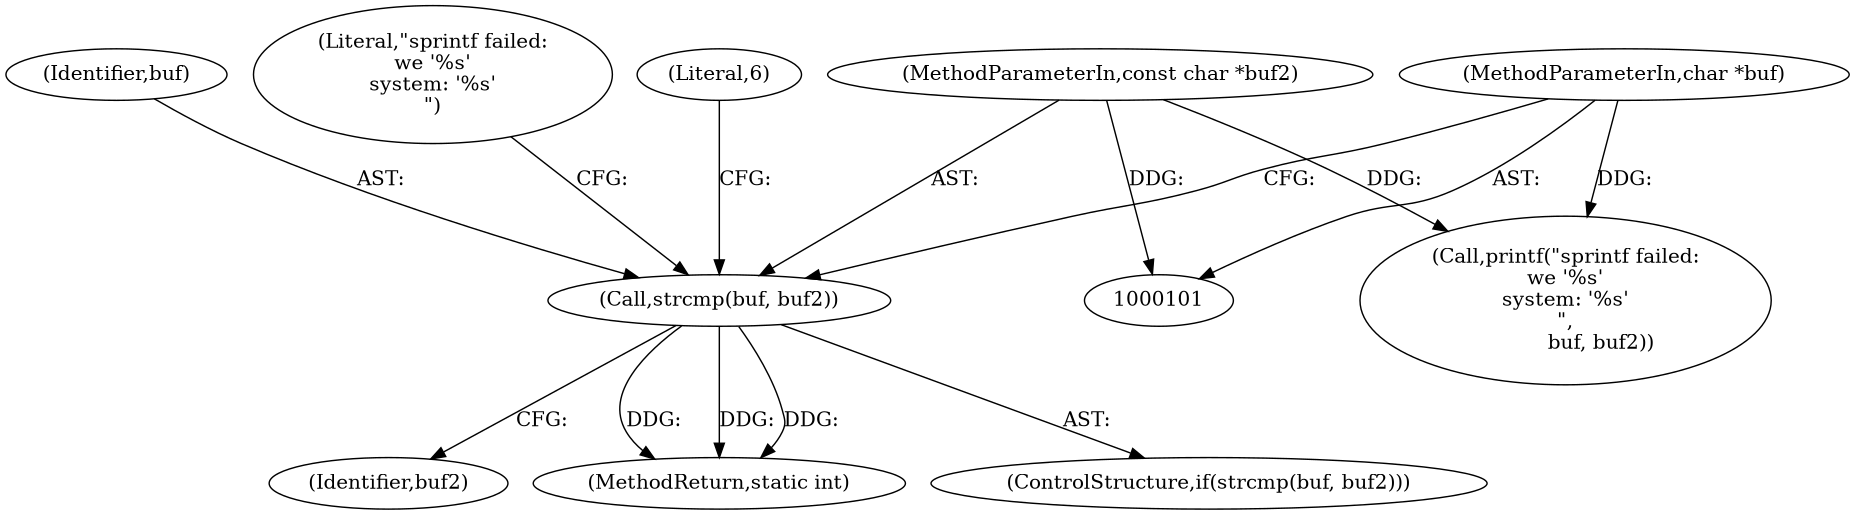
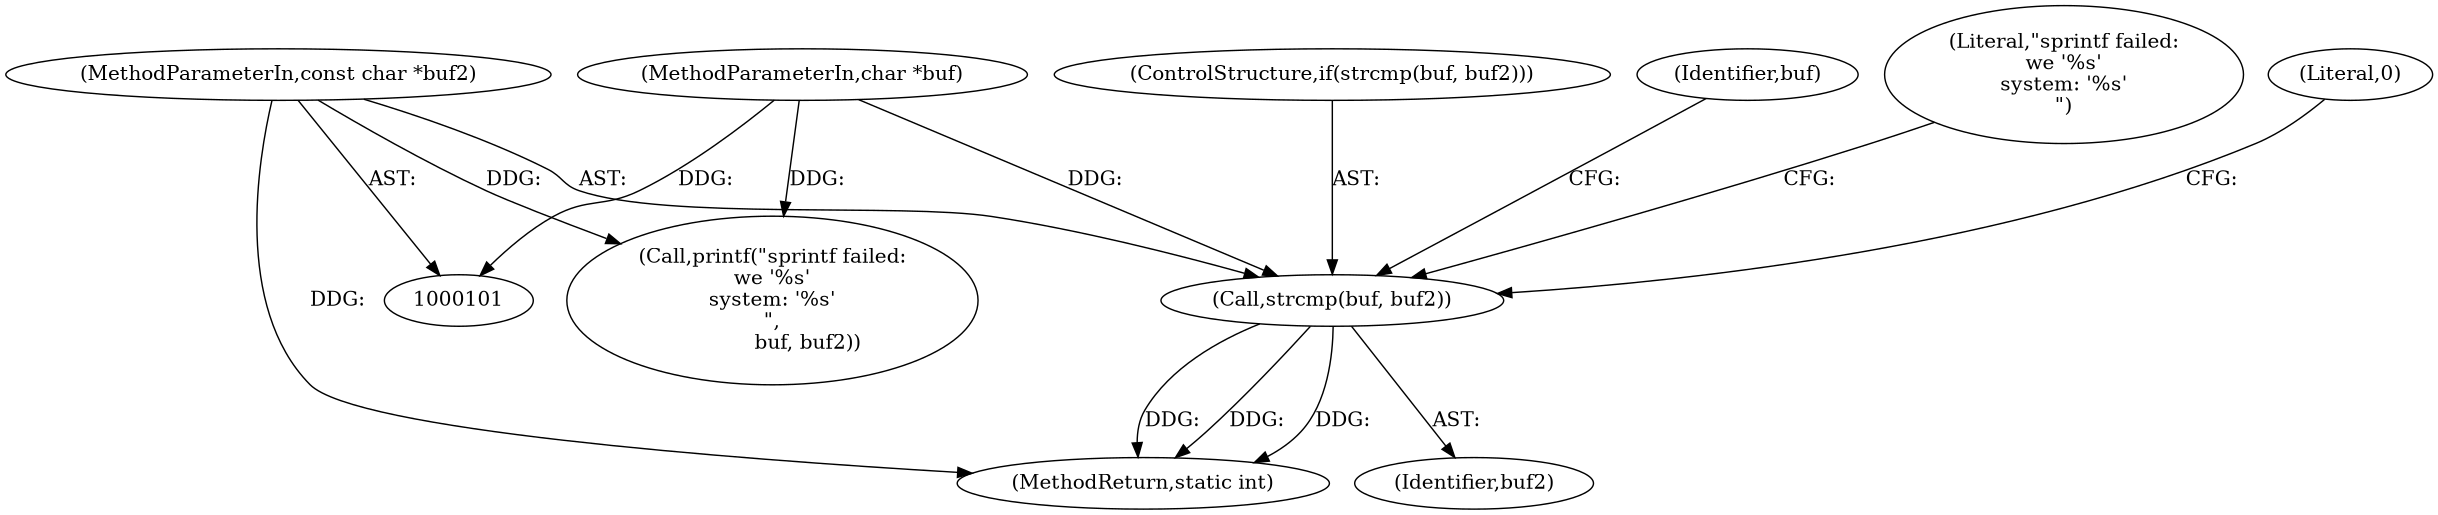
(719, 75) -> (2350, 75)
(384, 180) -> (1598, 180)
(1160, 180) -> (396, 180)
(1293, 180) -> (1098, 180)
(1520, 180) -> (709, 180)
(956, 389) -> (1332, 180)
(545, 421) -> (1460, 421)
none -> (482, 430)
